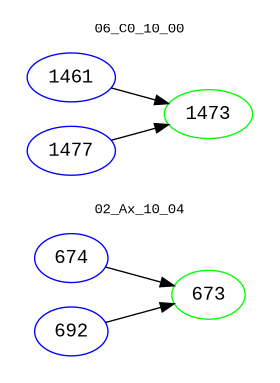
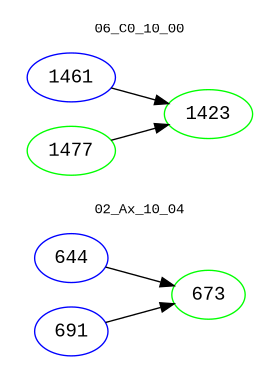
(208, 114) -> (208, 114)
(71, 151) -> (71, 151)
(71, 258) -> (71, 258)
(71, 331) -> (71, 331)
